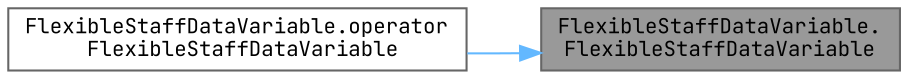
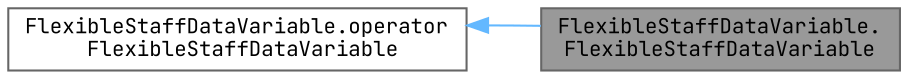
(494, 53) -> (514, 26)
